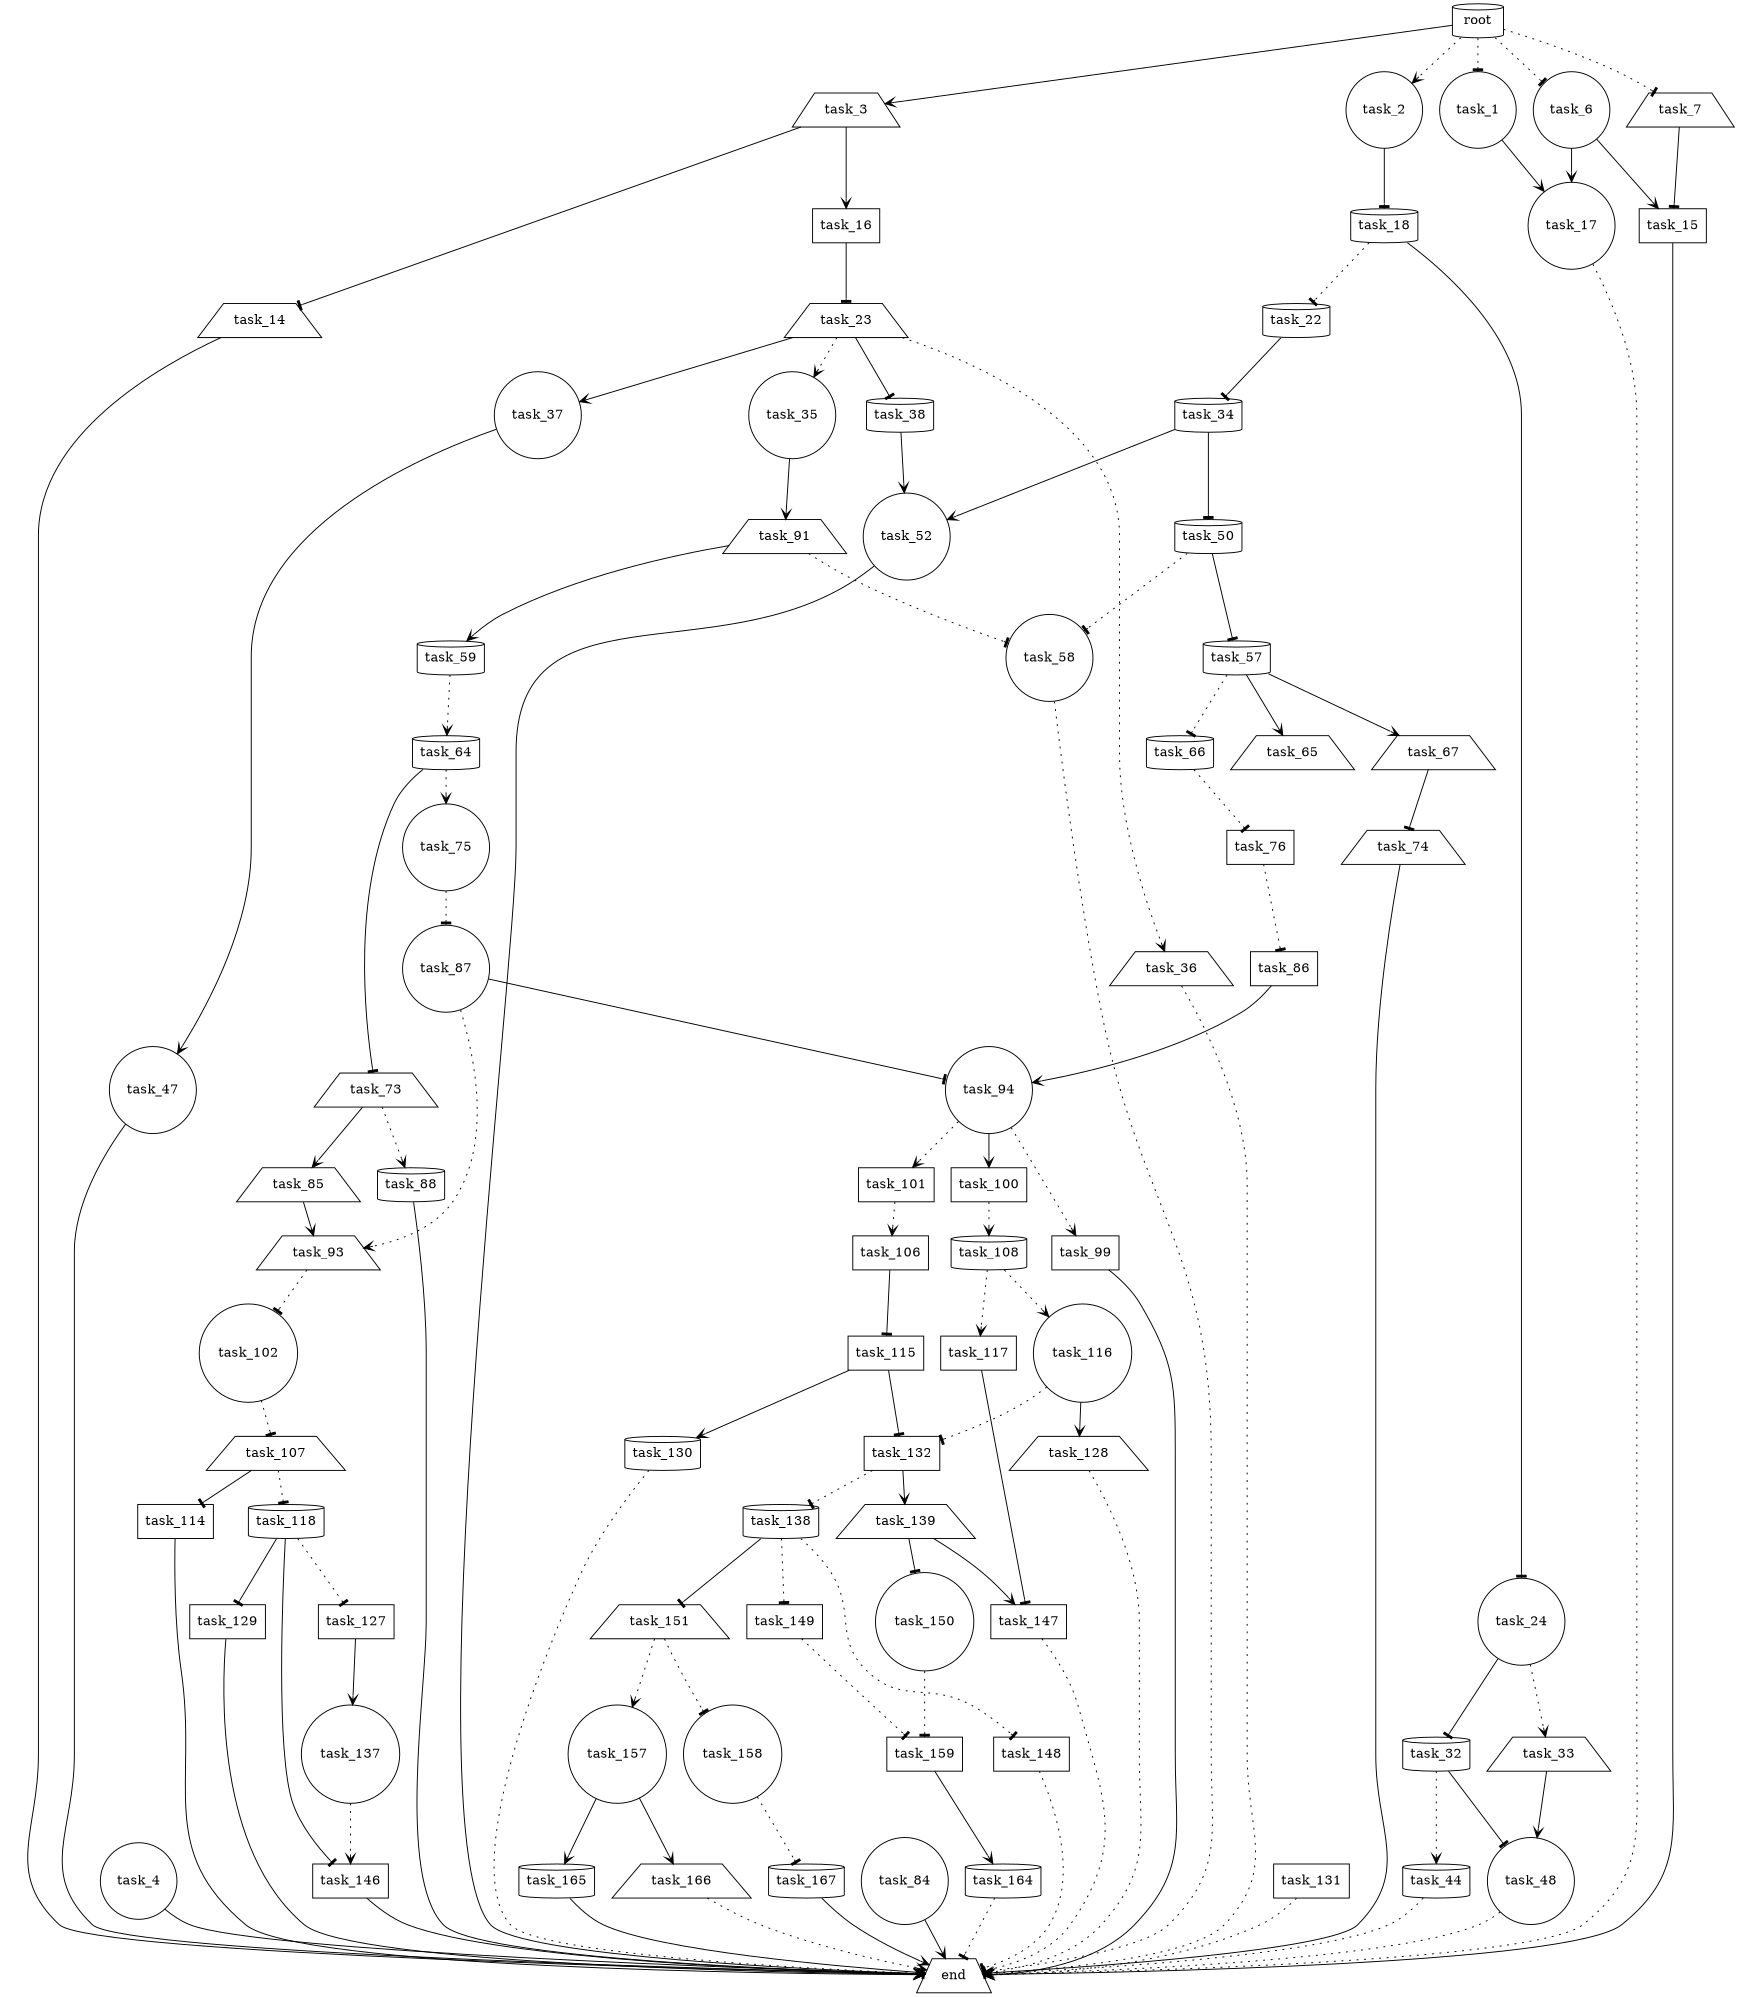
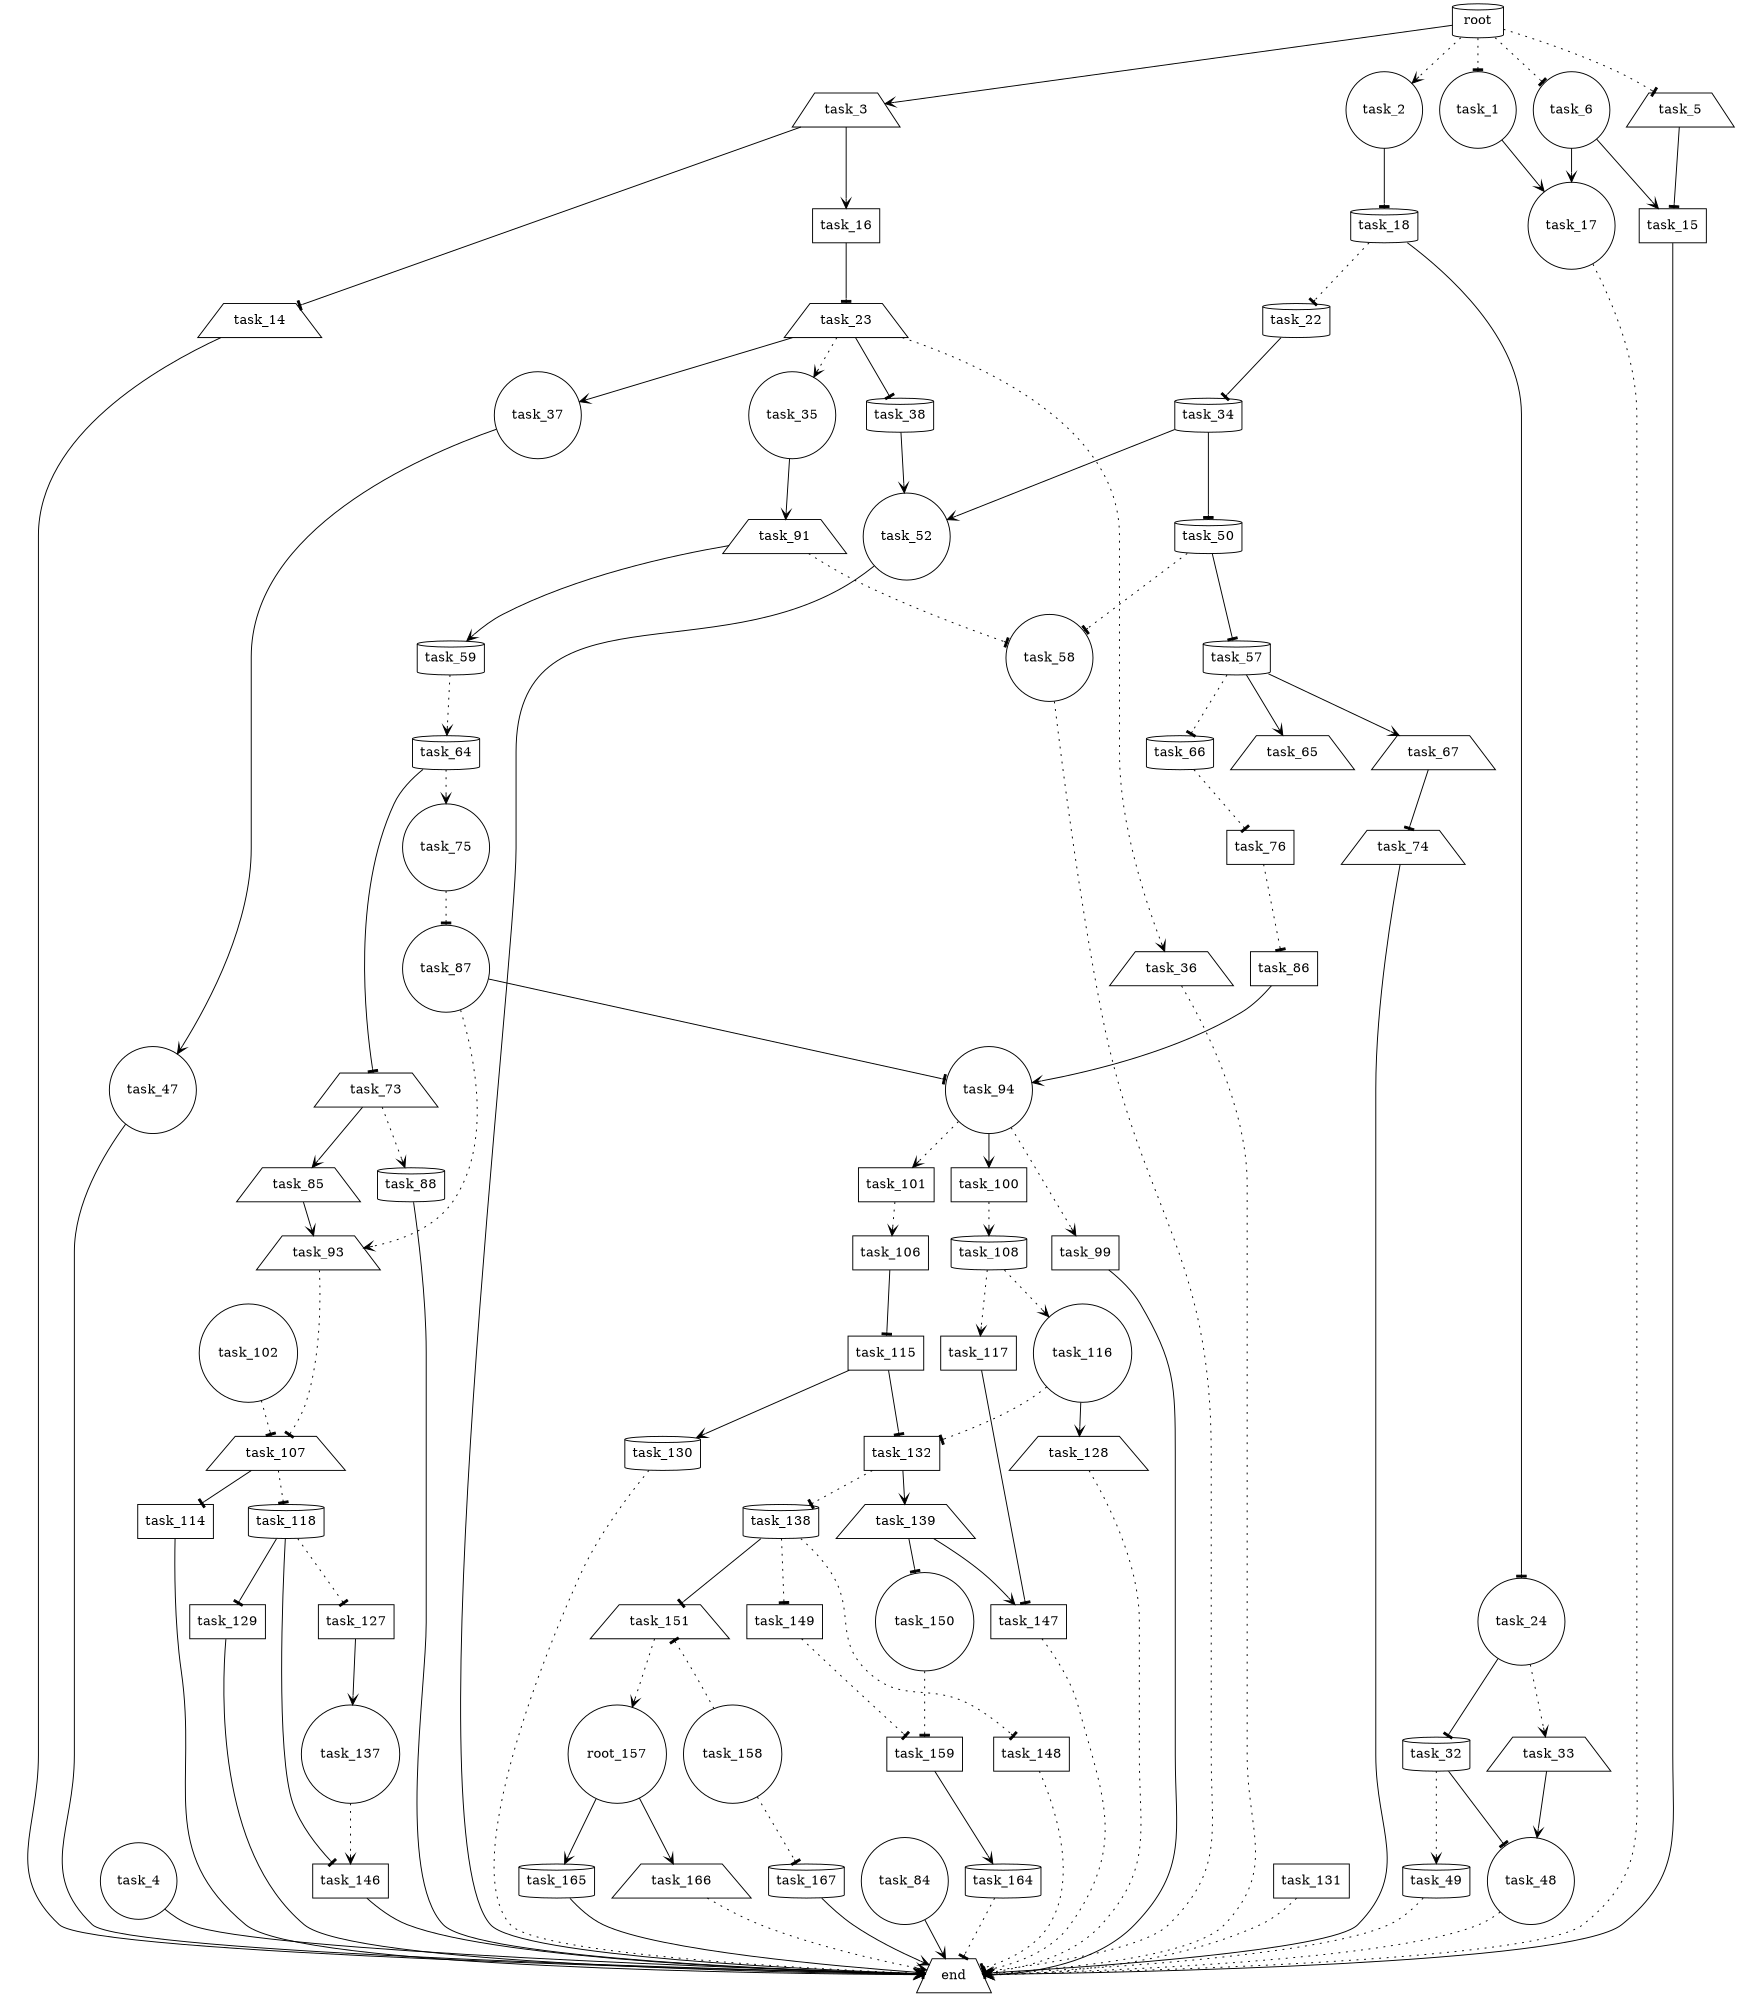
(1680, 110) -> (1680, 110)
(293, 1289) -> (316, 1354)
(683, 1675) -> (696, 1676)
(617, 1754) -> (617, 1754)
(1436, 1881) -> (1436, 1881)
